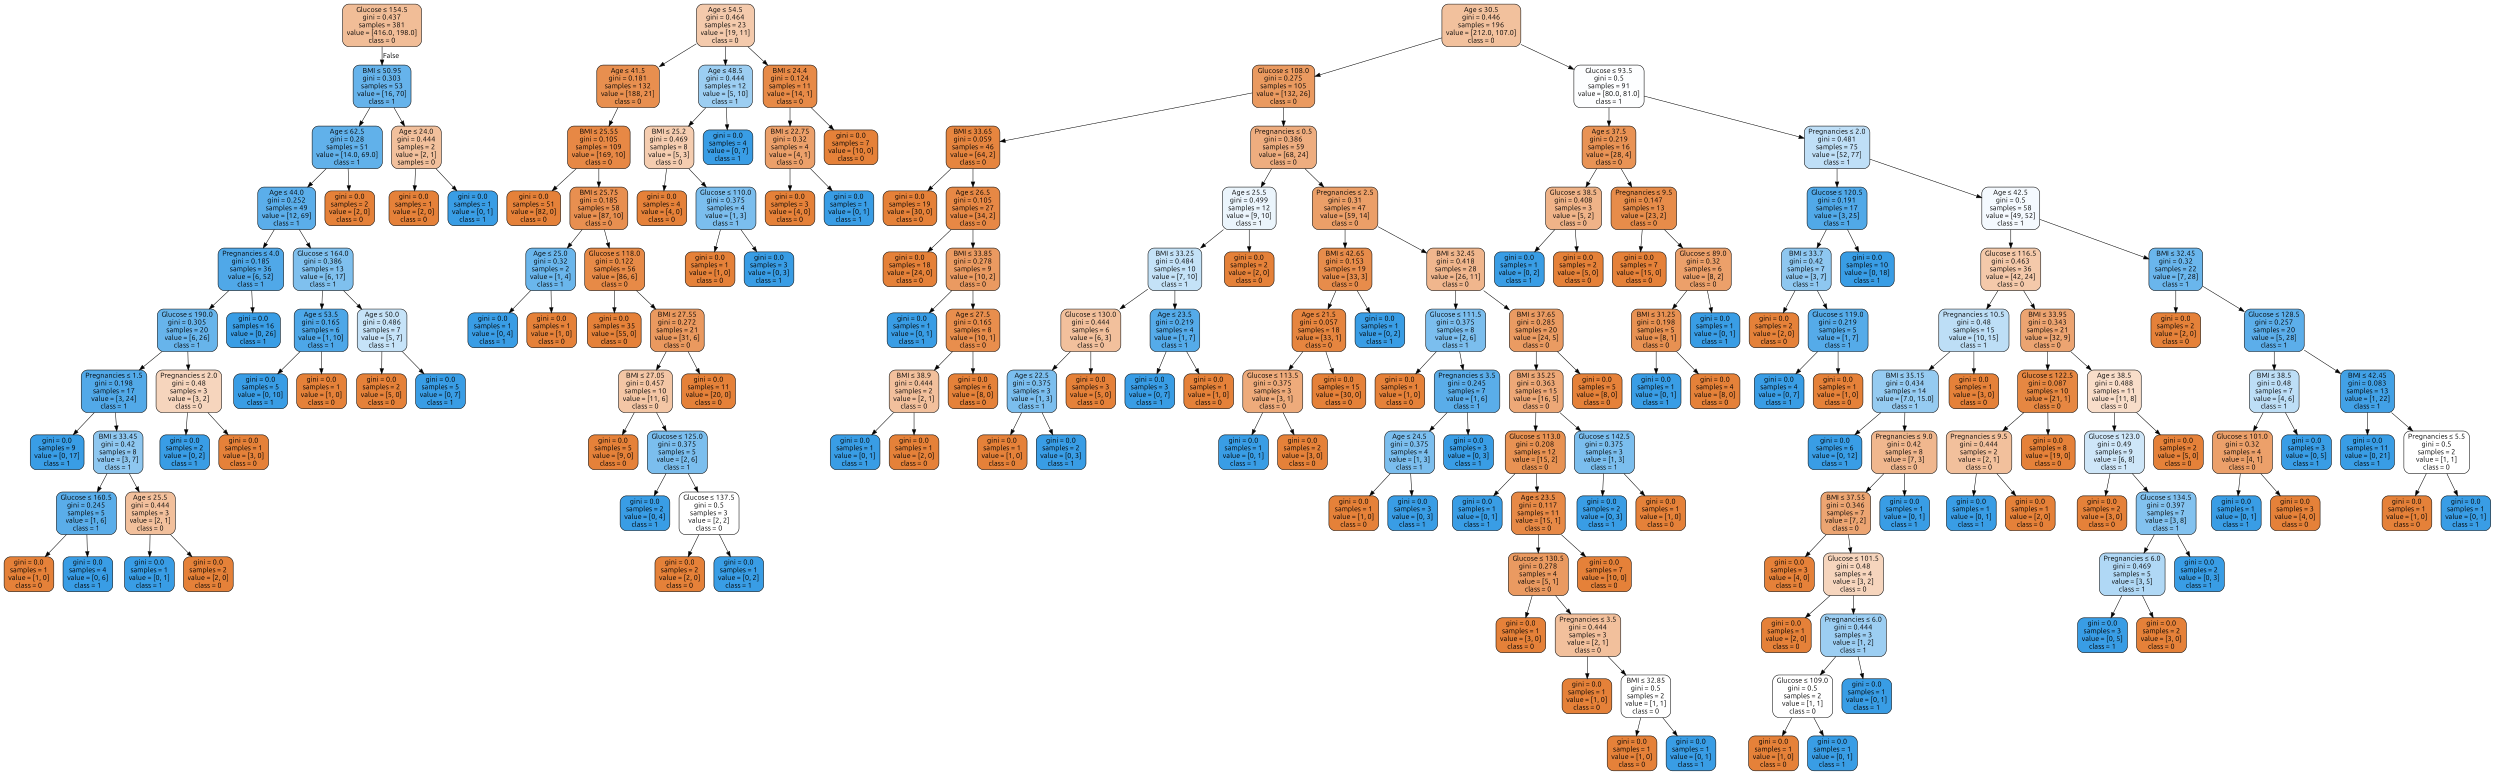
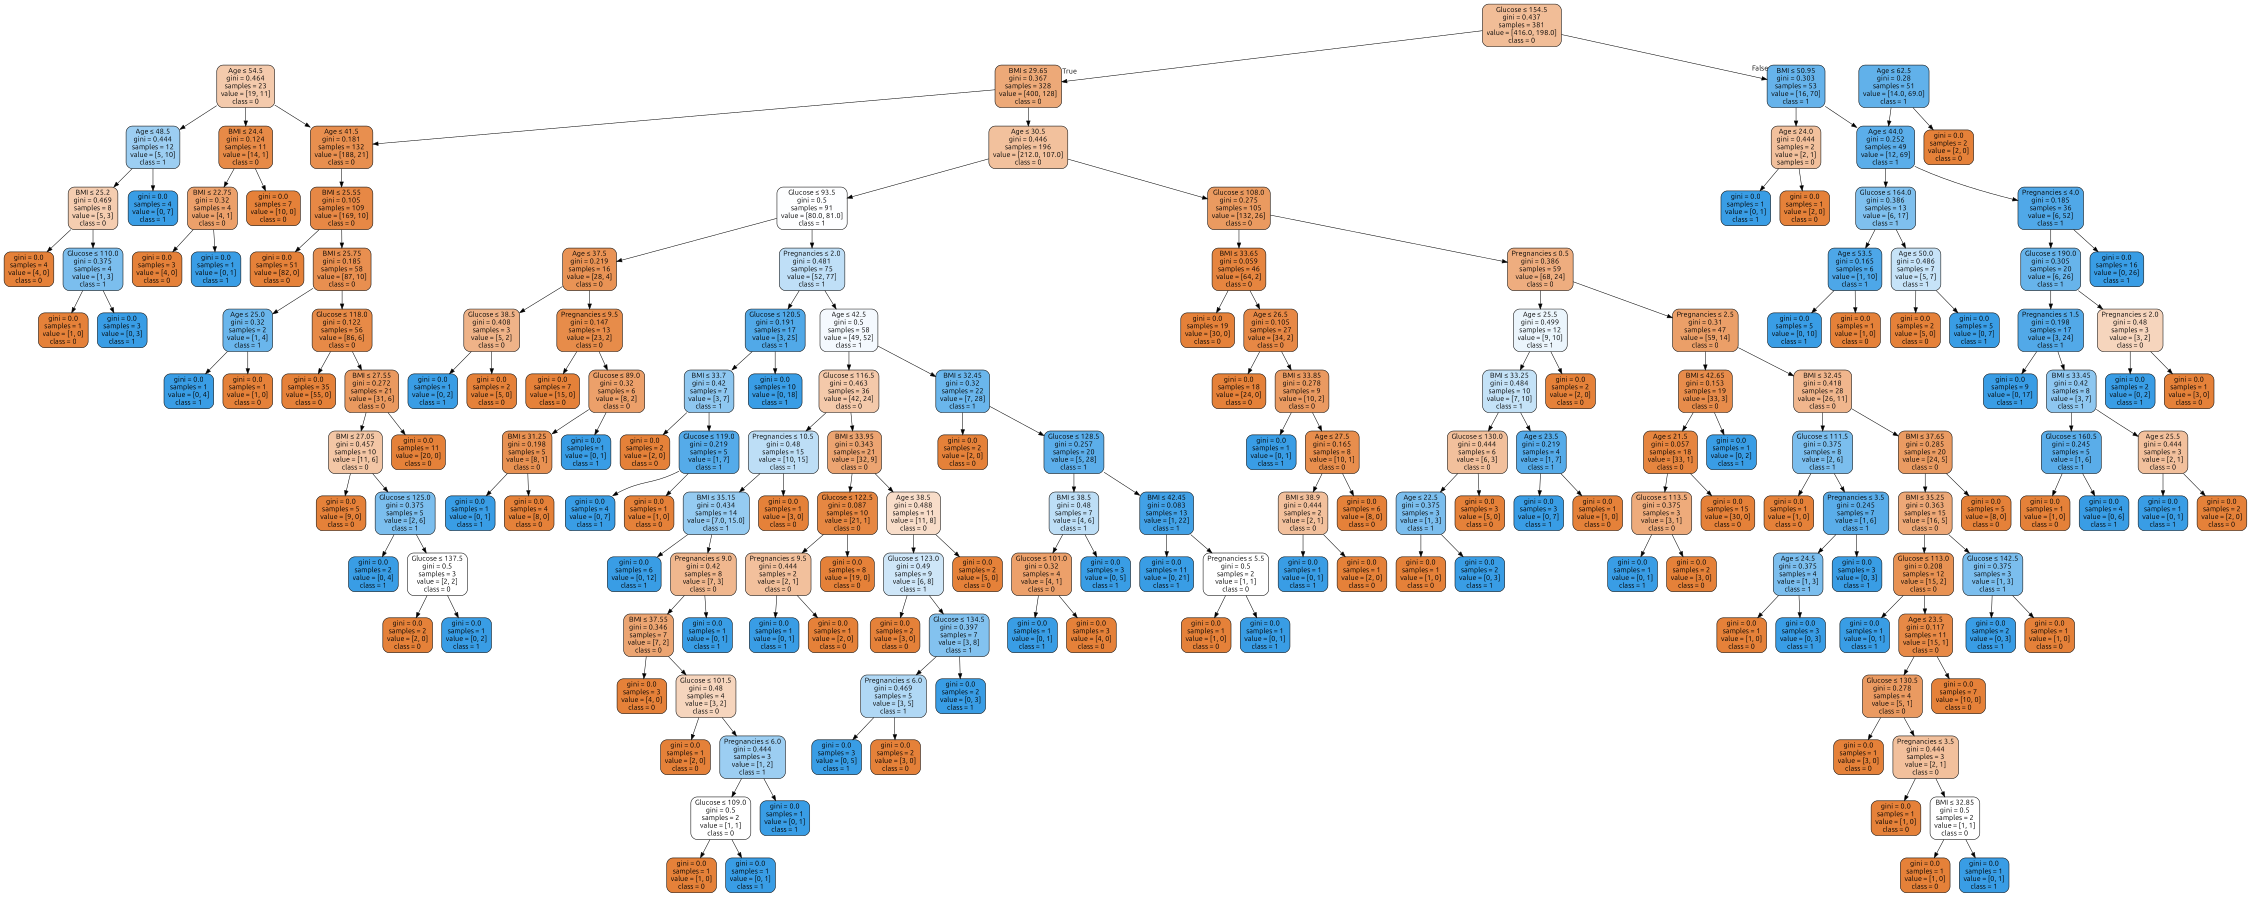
none -> (1028, 86)
(366, 115) -> (1839, 115)
